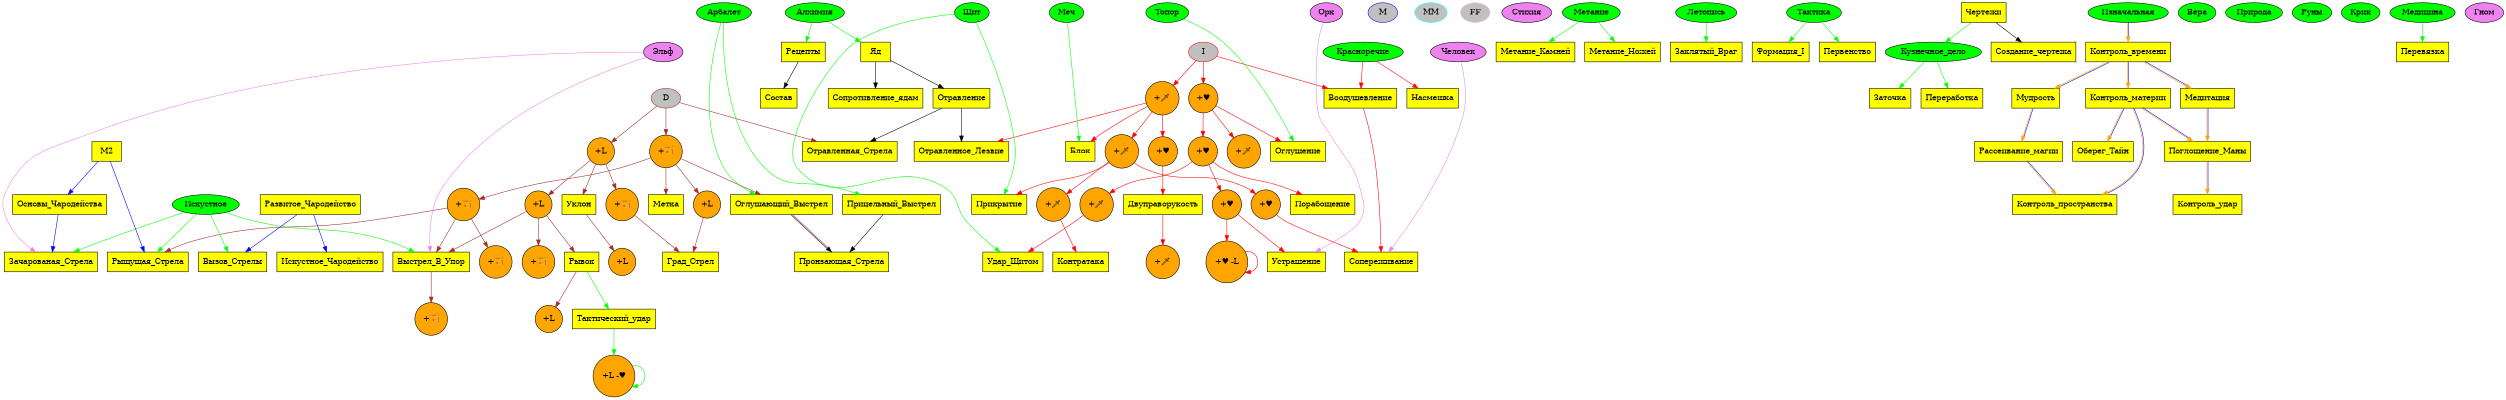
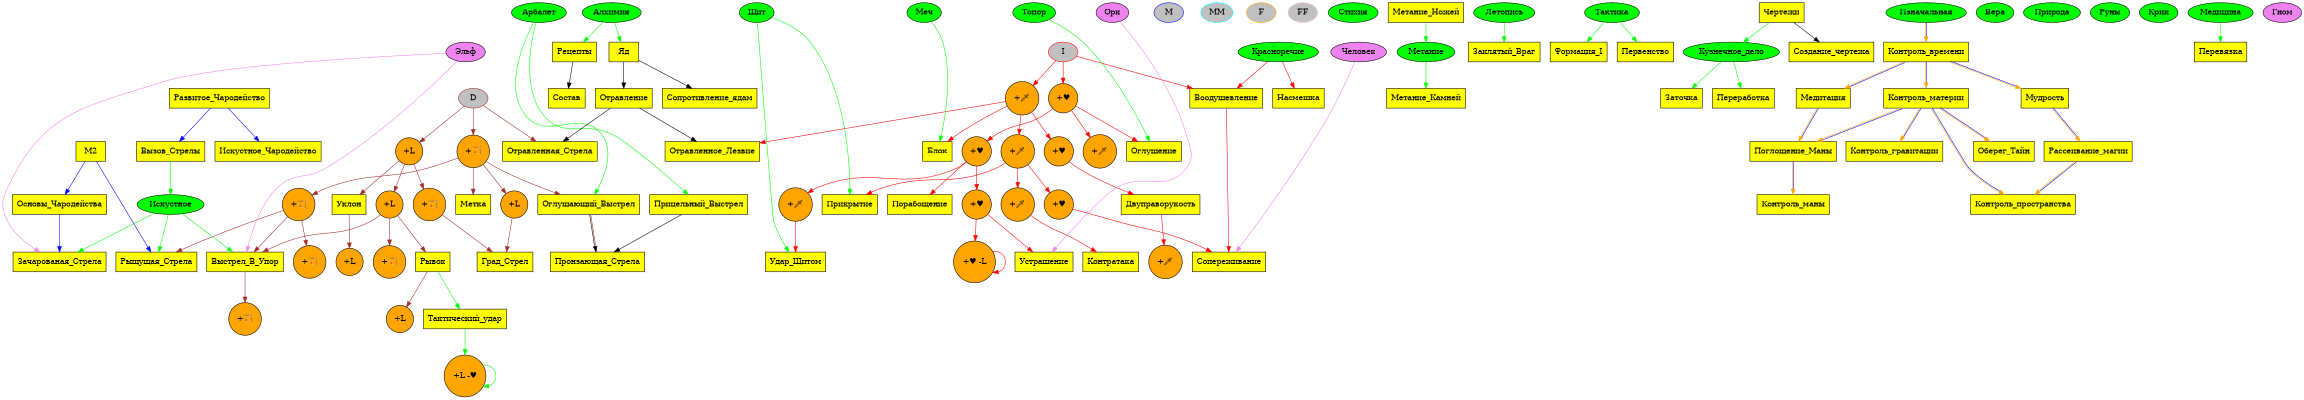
none -> (1261, 13)
(1527, 13) -> (1353, 13)
(1605, 30) -> (1426, 30)
none -> (1894, 151)
(2207, 205) -> (1793, 205)
(218, 231) -> (171, 175)
